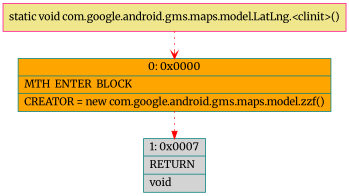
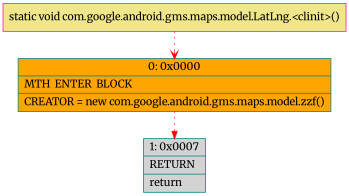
(161, 183) -> (166, 183)
